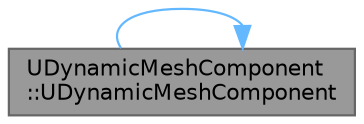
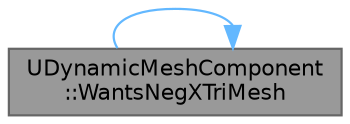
(182, 82) -> (175, 82)
